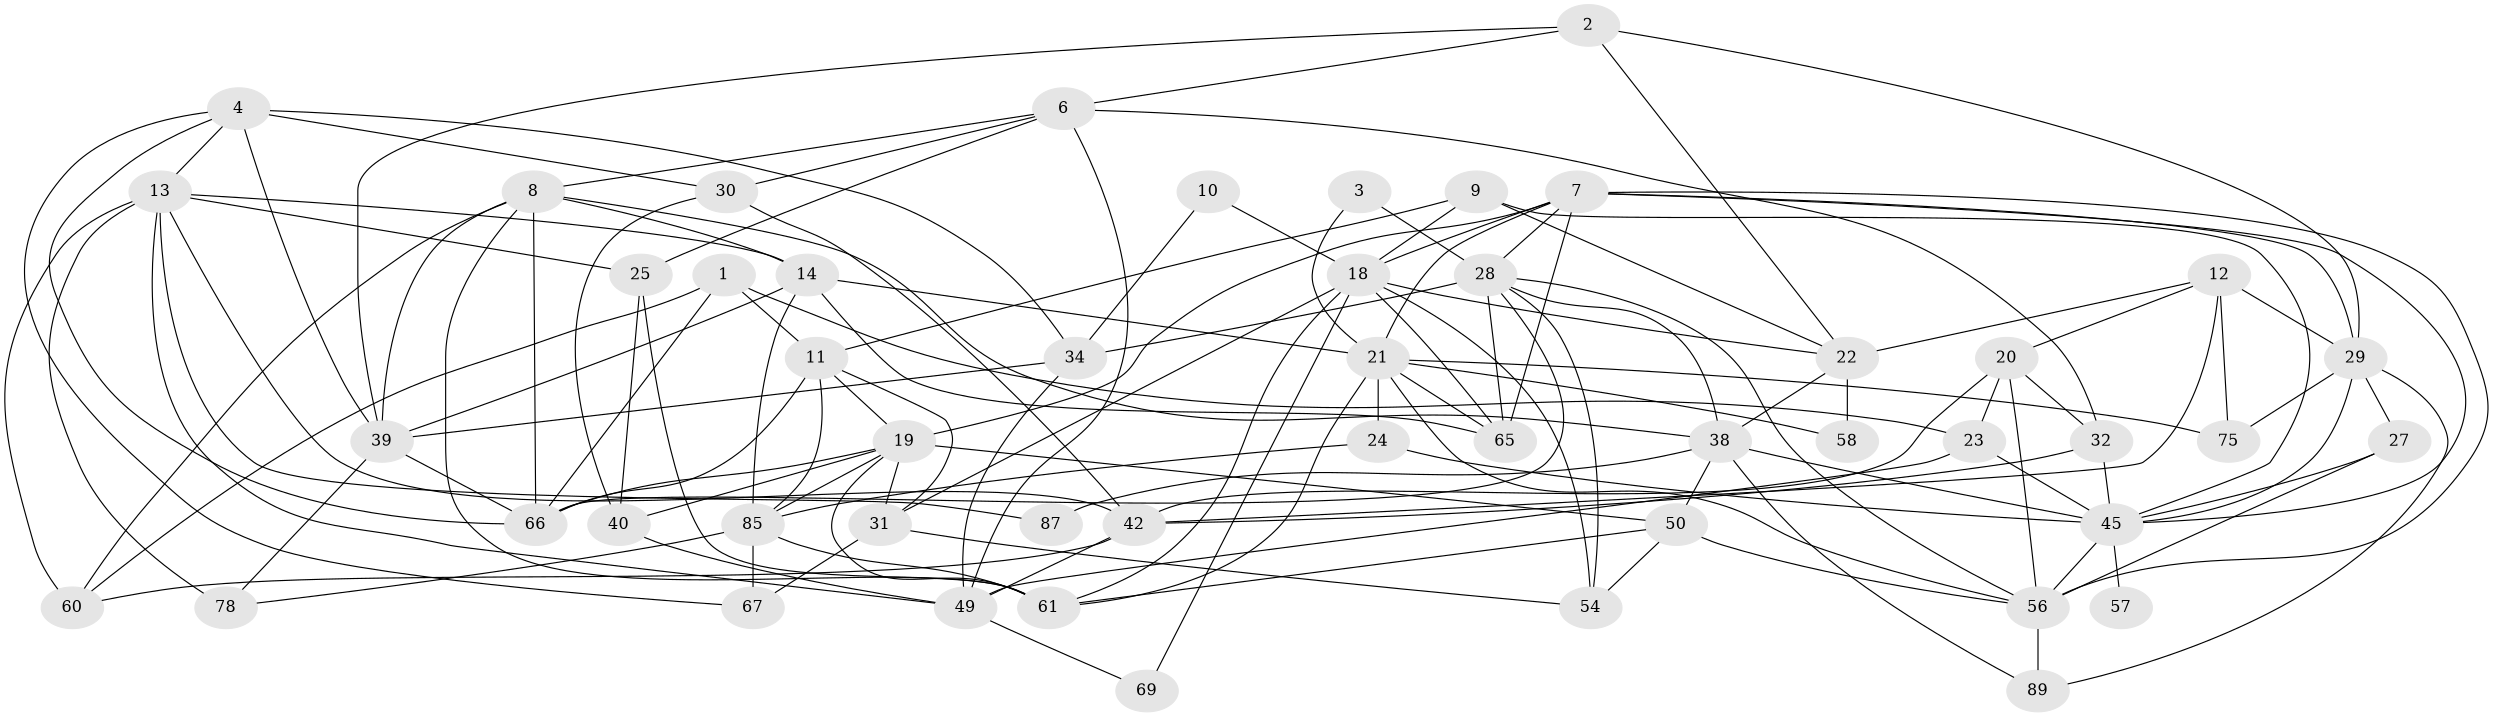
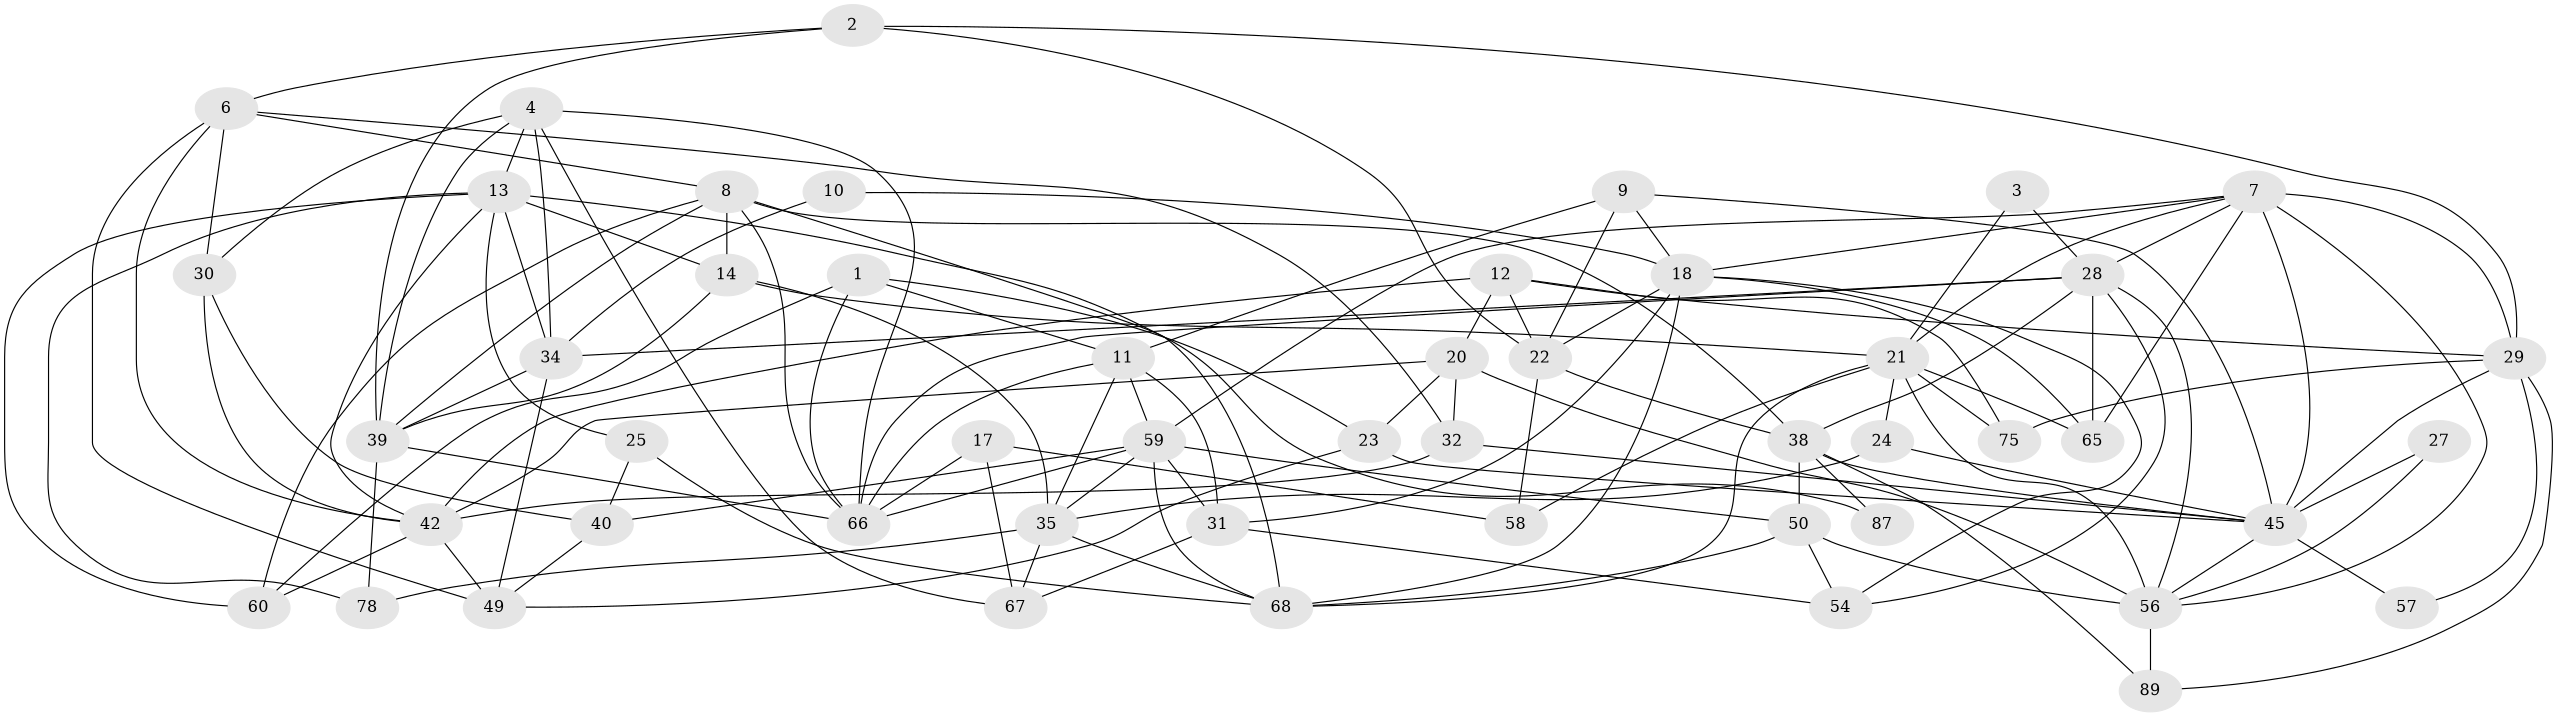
(859, 184) -> (144, 399)
(2378, 400) -> (2532, 513)
(1078, 408) -> none
(904, 441) -> (1154, 441)
none -> (983, 441)
(753, 525) -> (1047, 525)
(434, 542) -> (526, 278)
(1049, 608) -> (1282, 608)
(1147, 691) -> none
